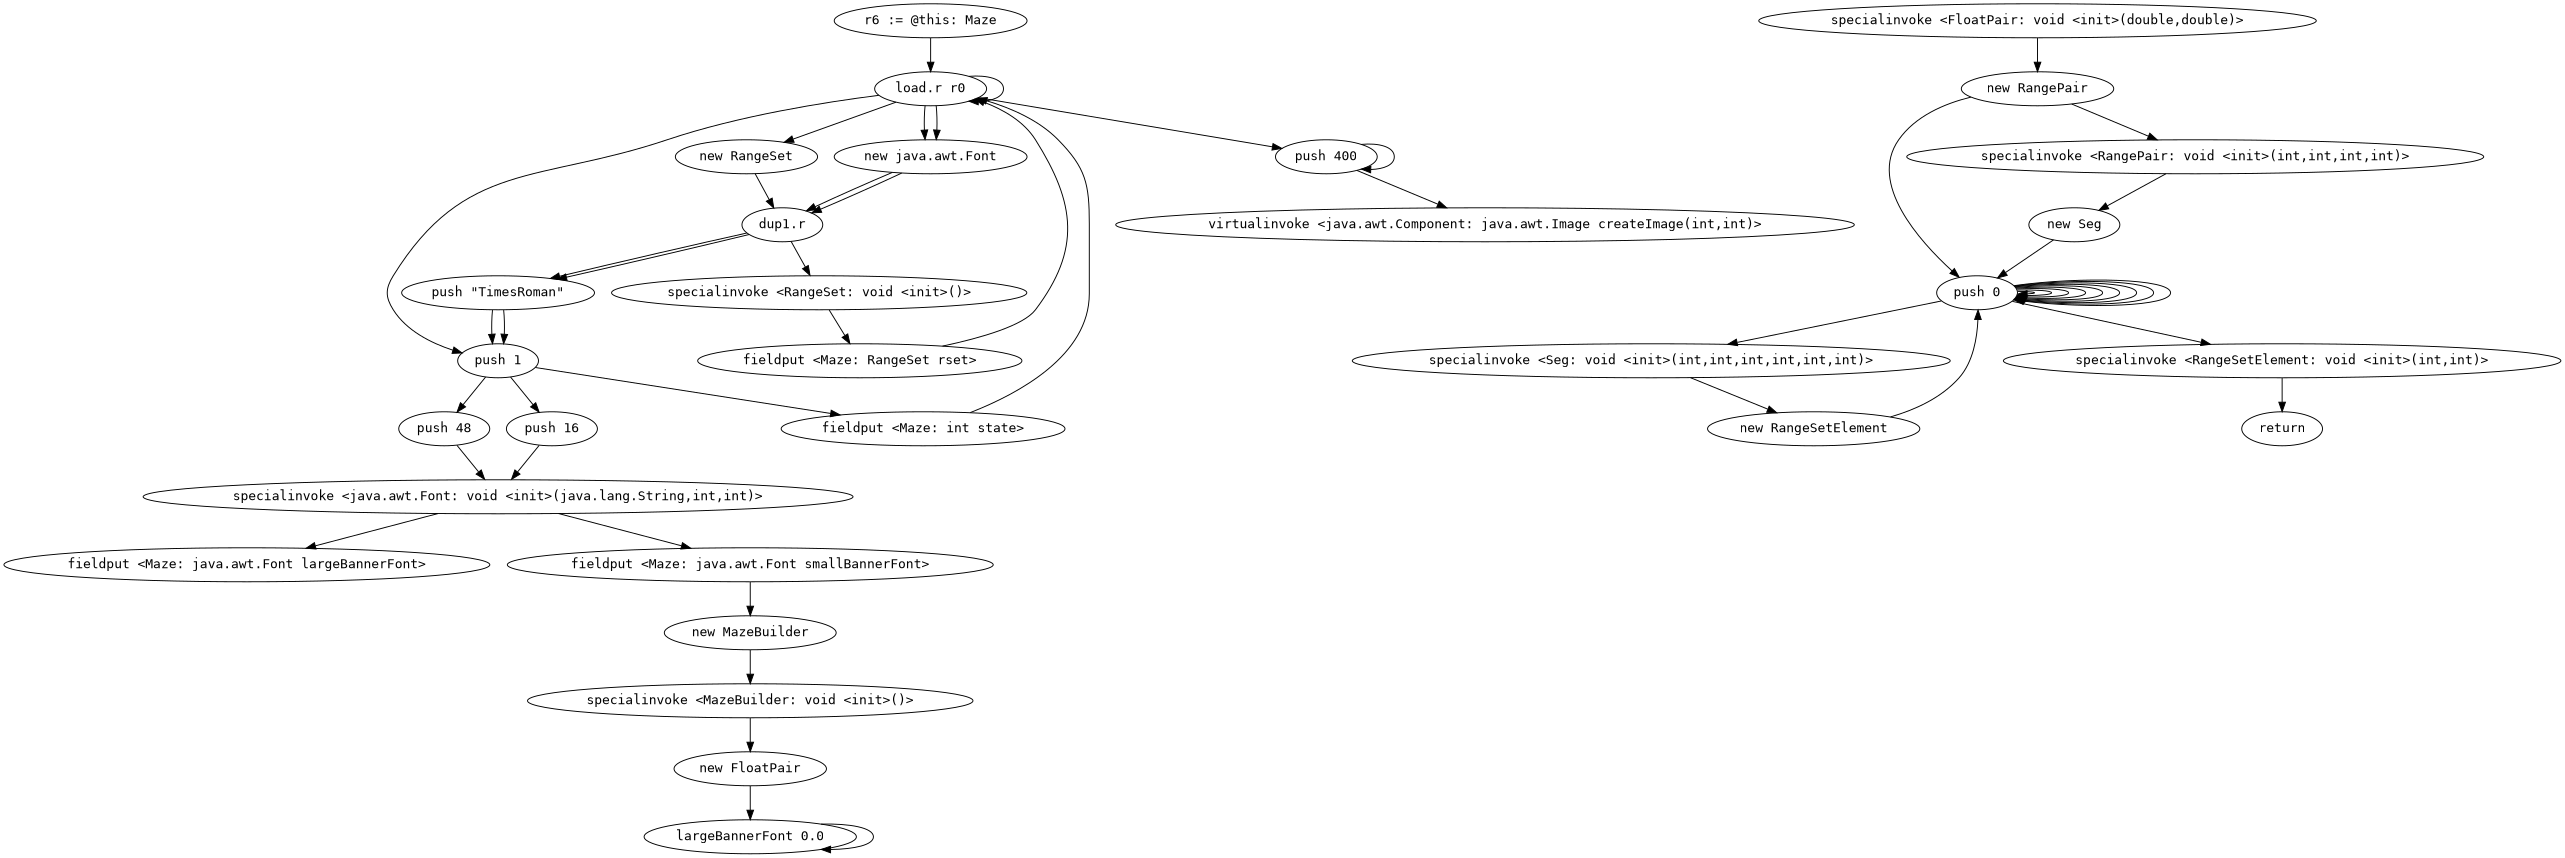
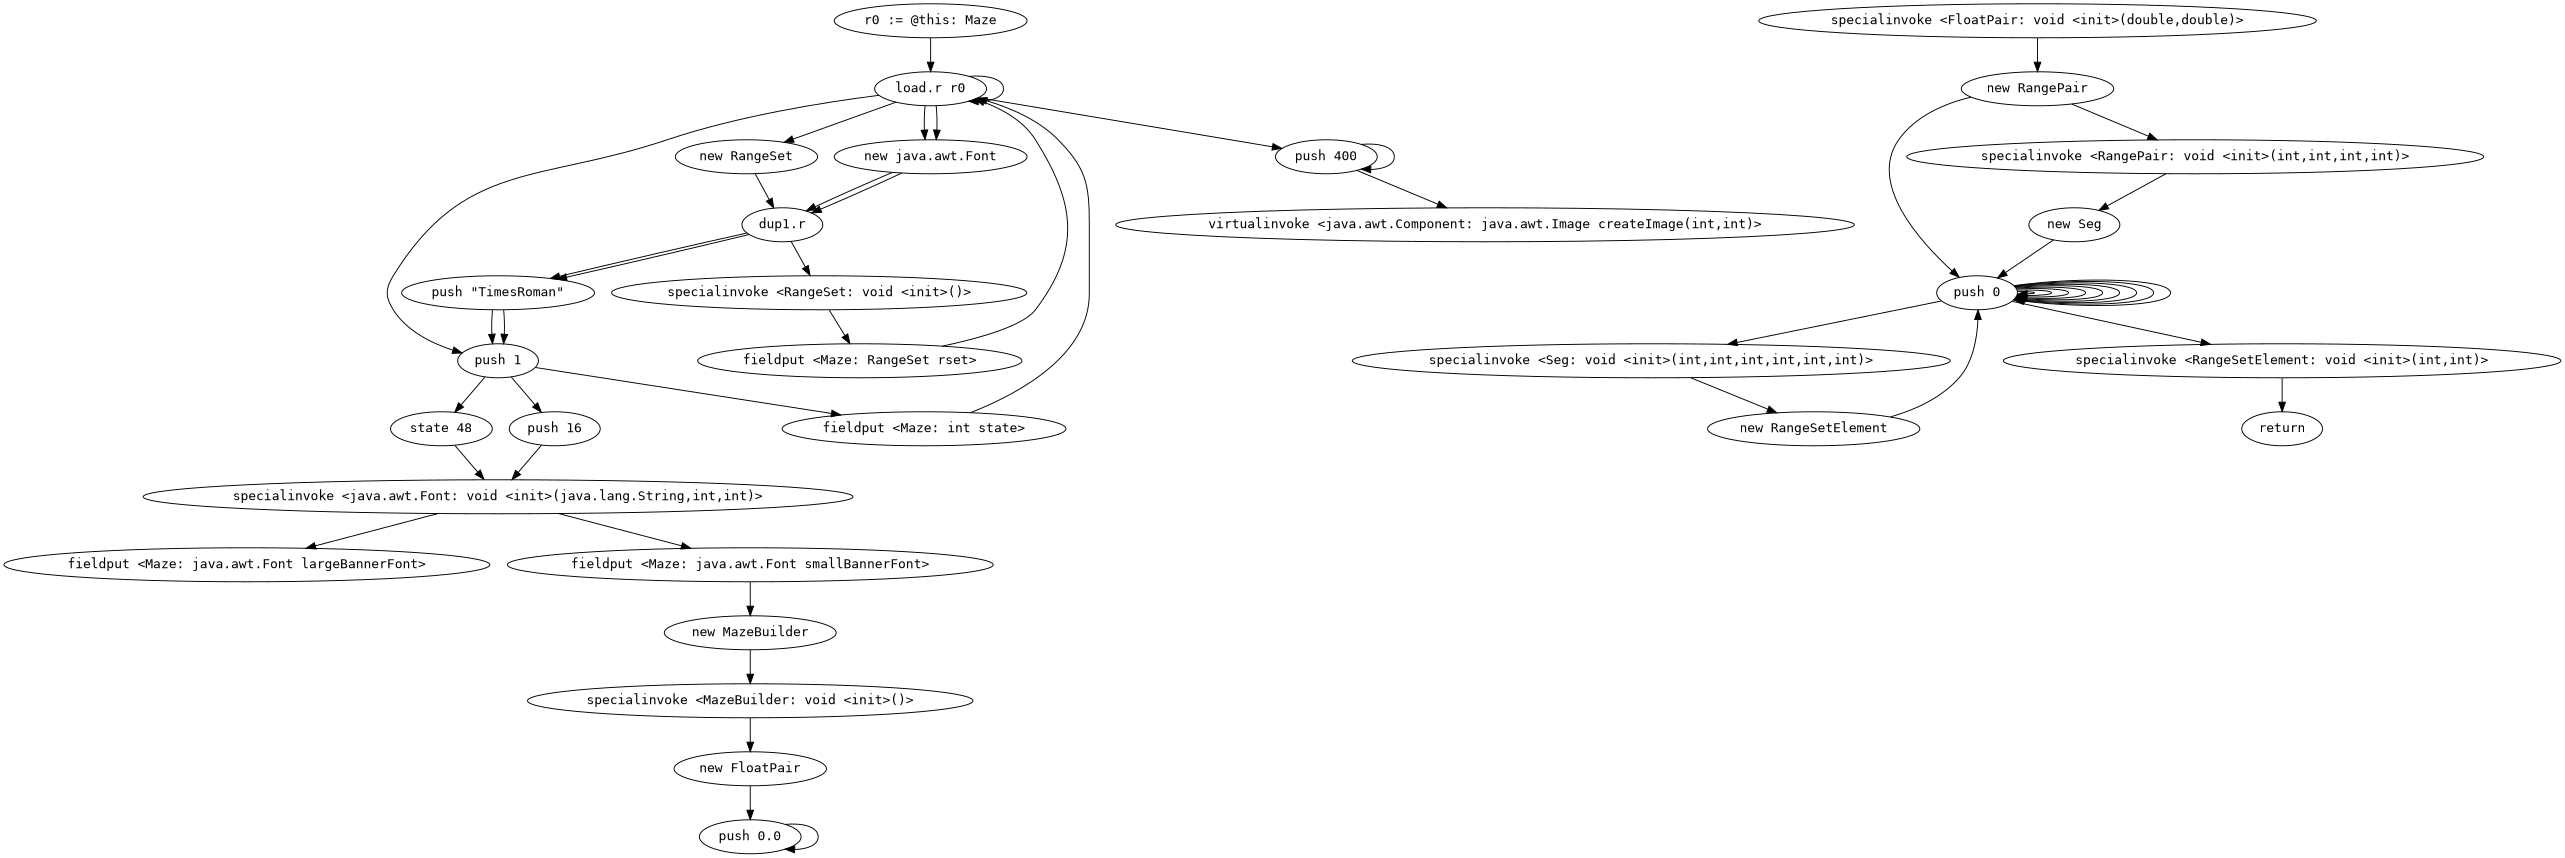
(931, 21) -> (931, 21)
(444, 429) -> (441, 429)
(750, 837) -> (750, 837)
